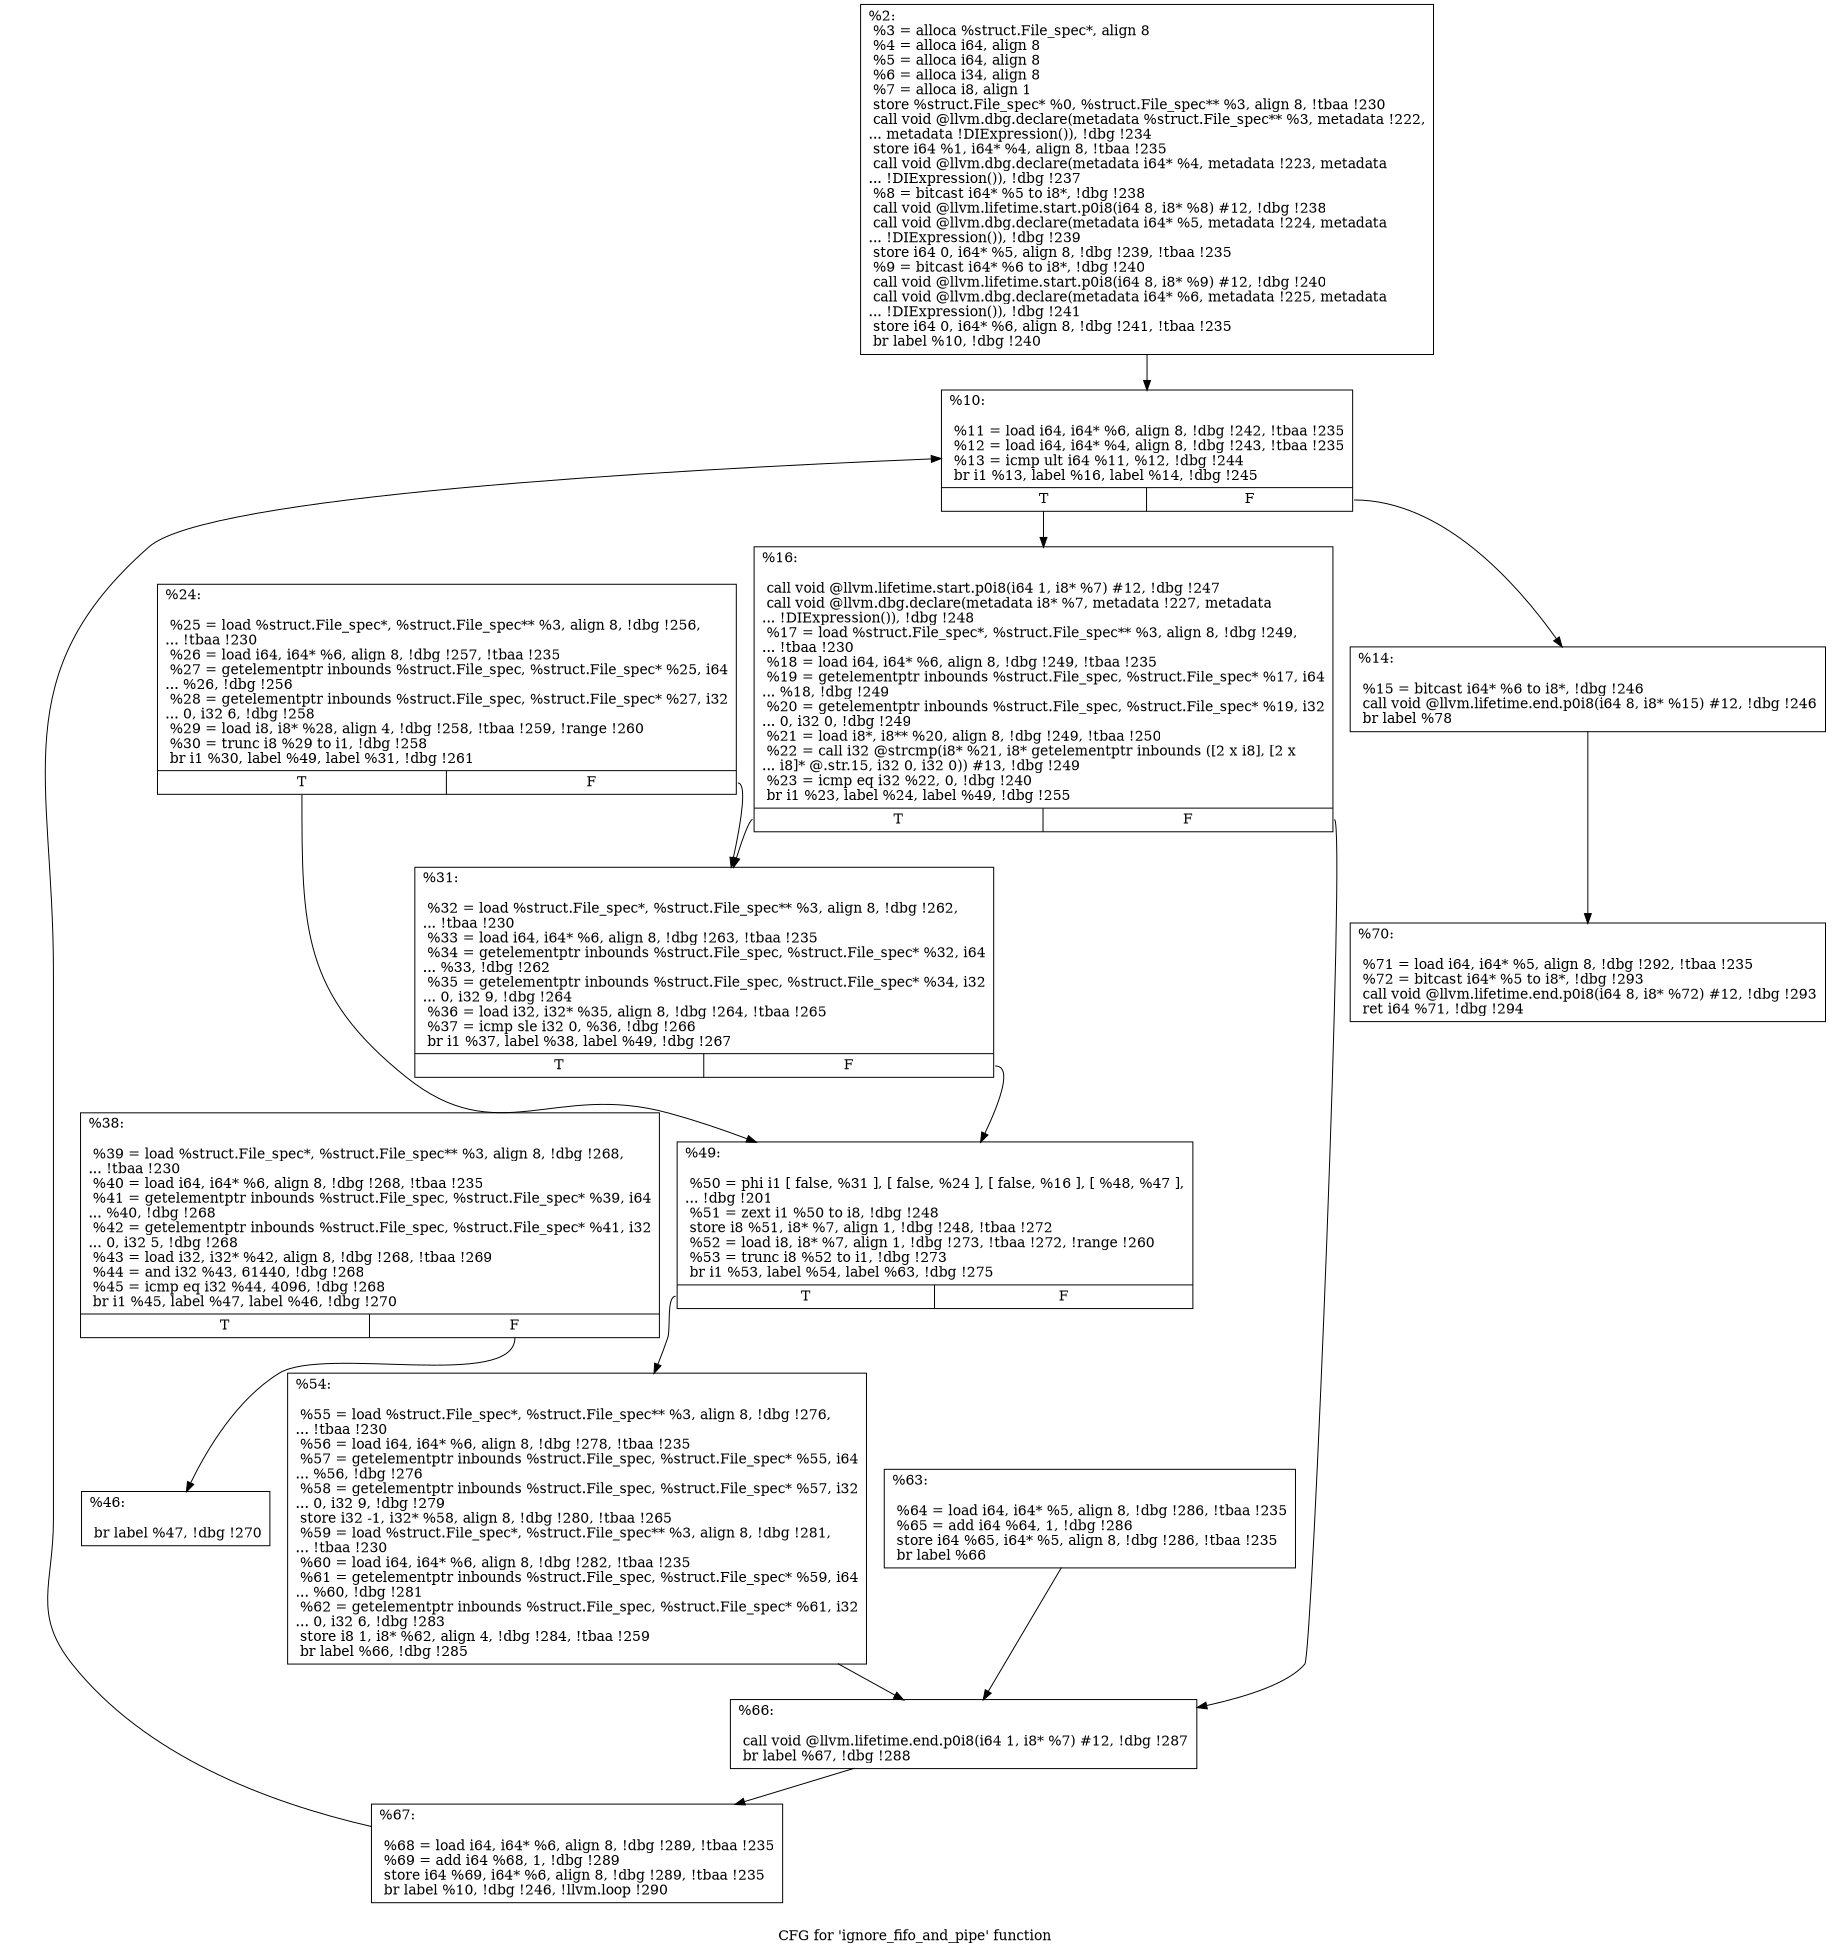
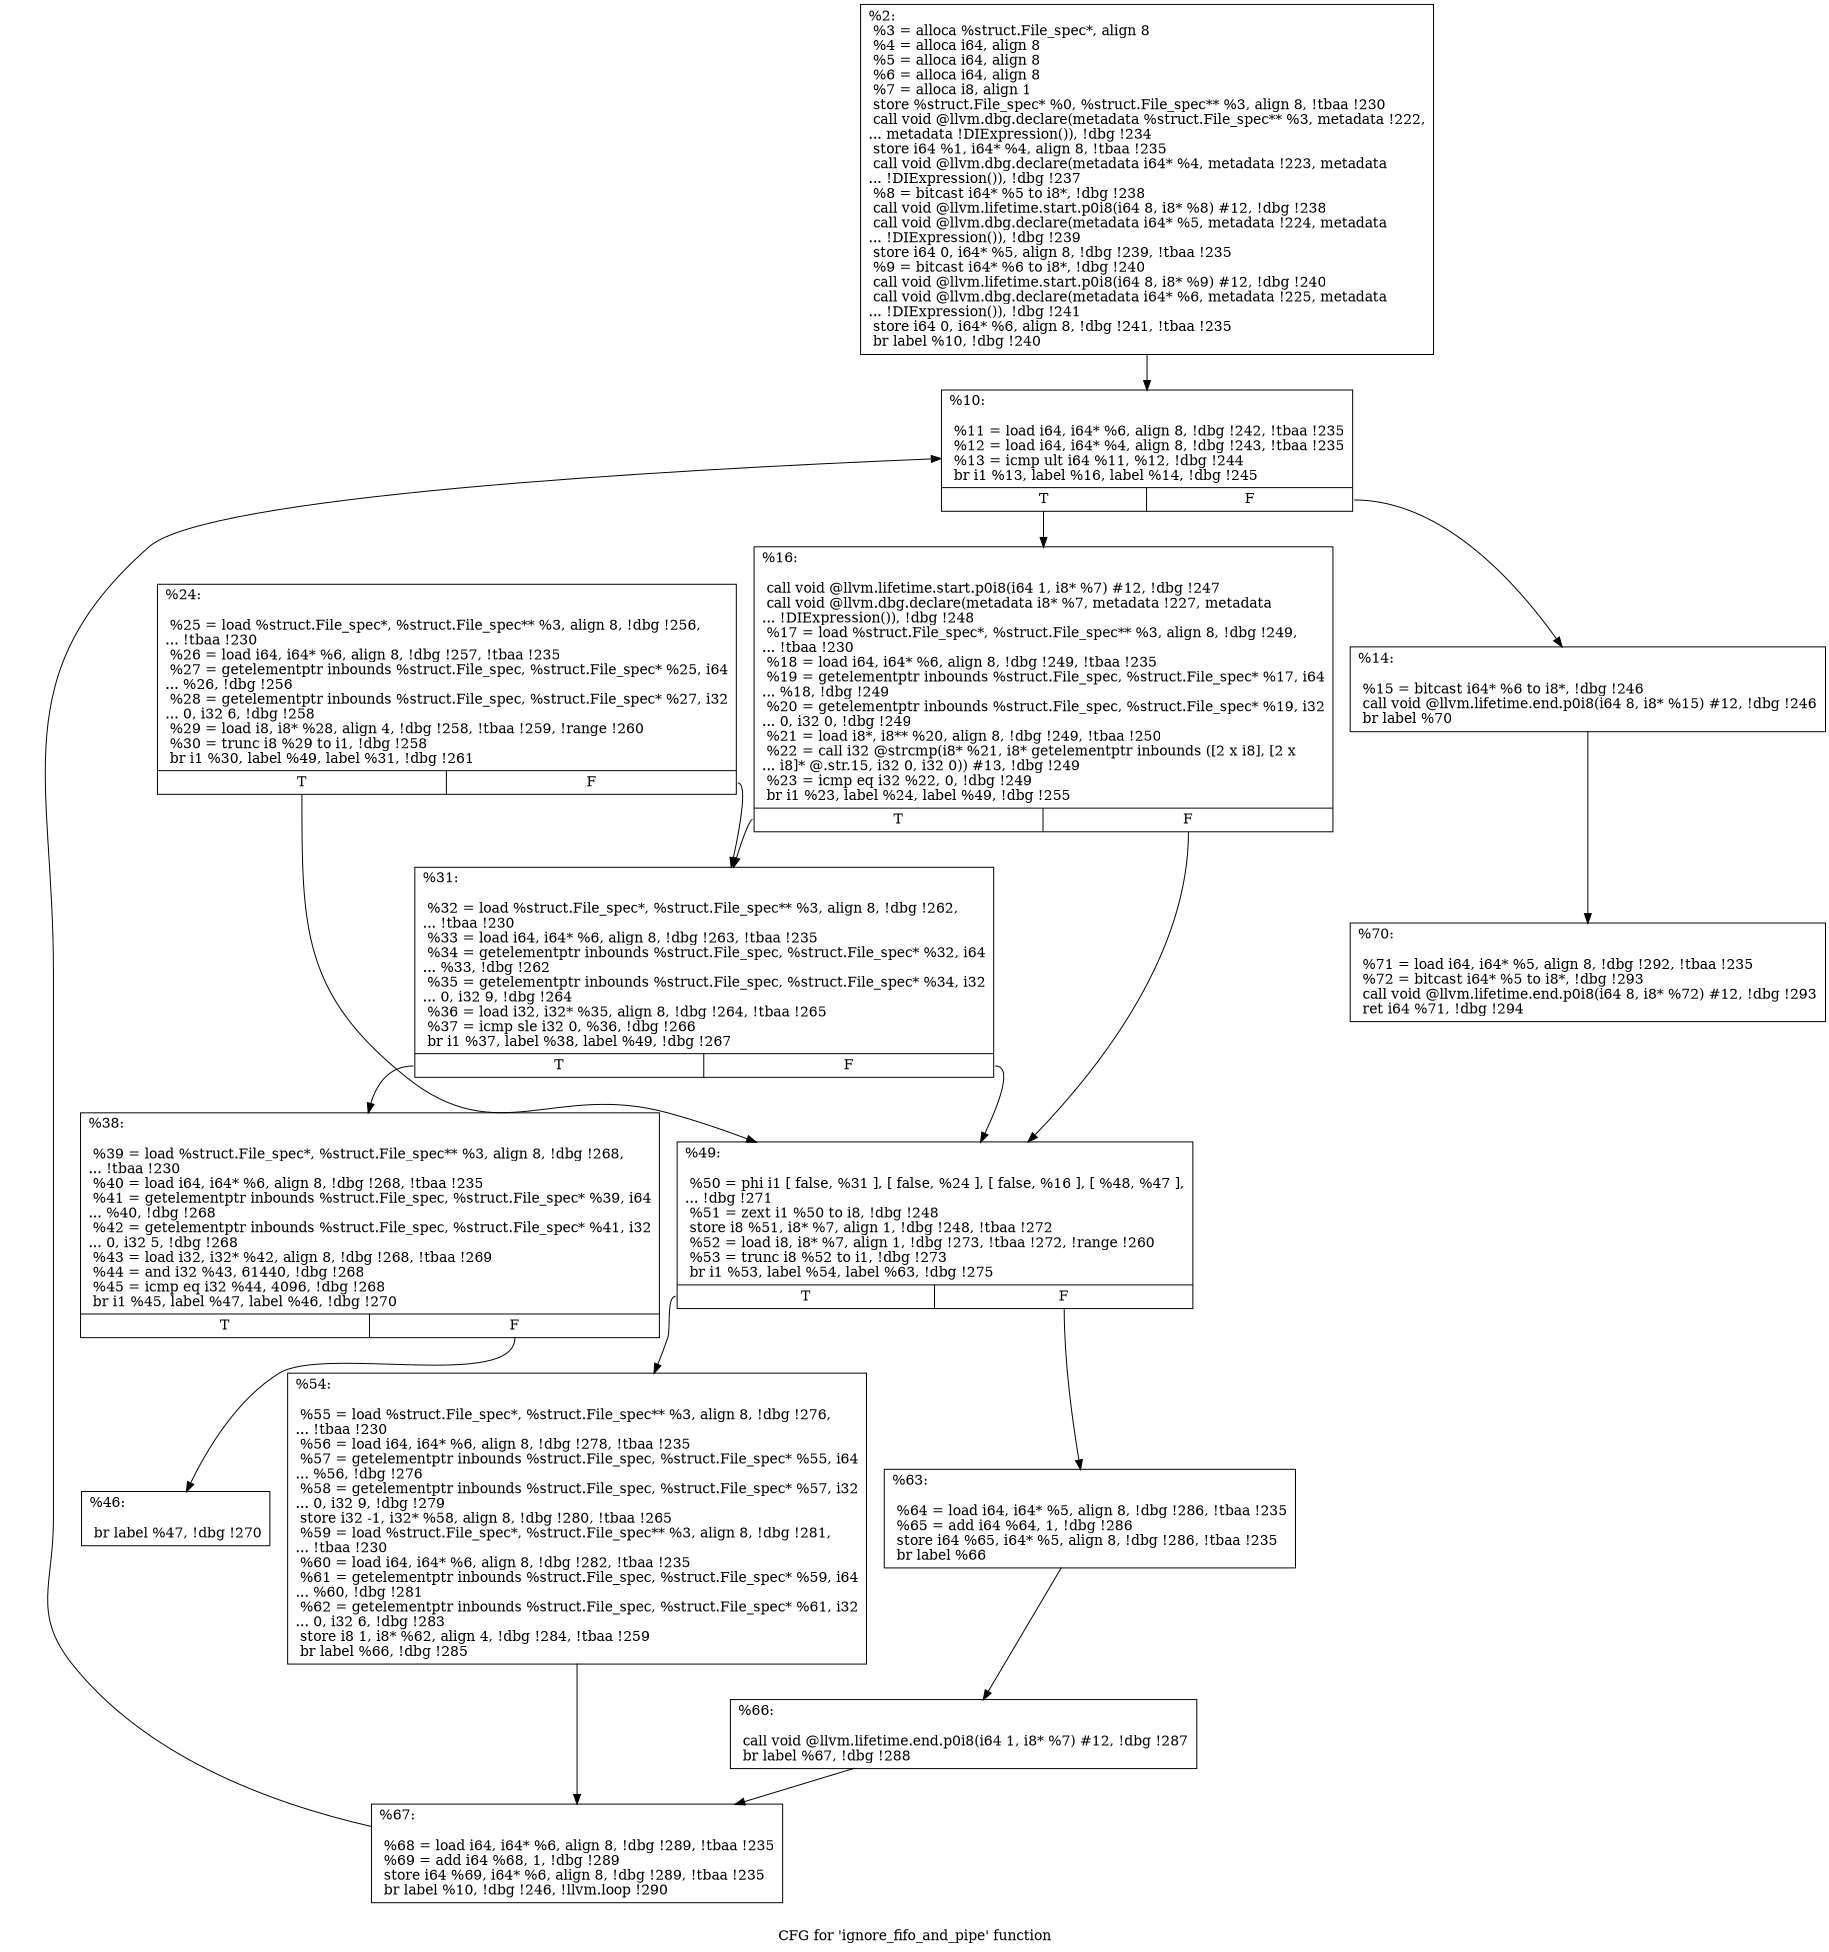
(955, 75) -> (955, 75)
(1405, 719) -> (1405, 719)
(897, 781) -> (897, 781)
none -> (386, 1077)
(729, 1199) -> (729, 1199)
(1325, 1296) -> (1140, 997)
none -> (1069, 1385)
(866, 1679) -> (577, 1729)
